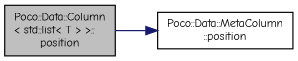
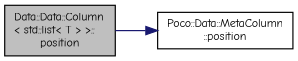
(60, 31) -> (60, 31)
